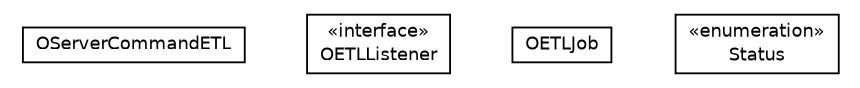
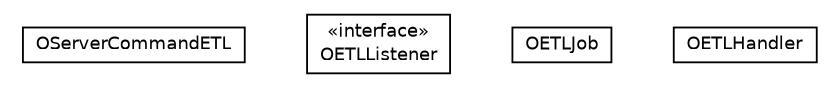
none -> (745, 44)
(756, 44) -> none
